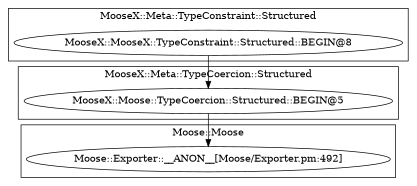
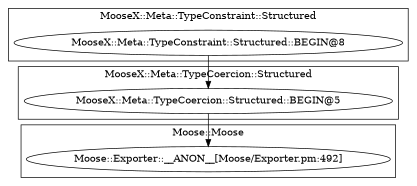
(208, 43) -> (208, 43)
(208, 101) -> (208, 101)
